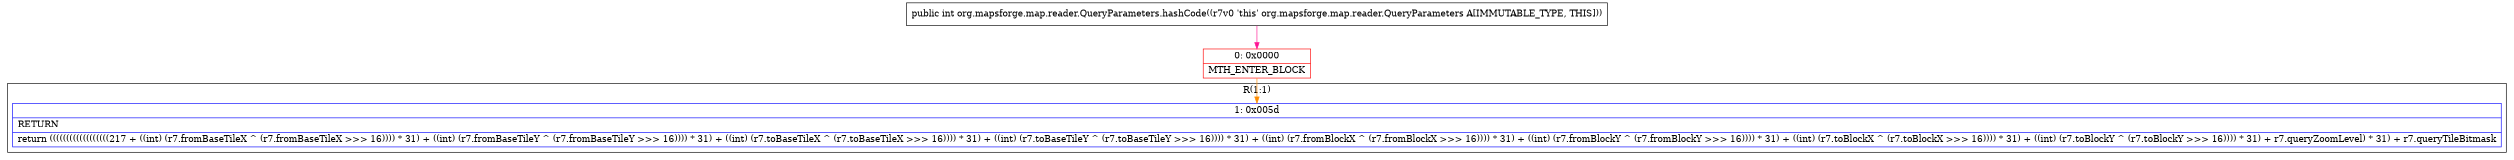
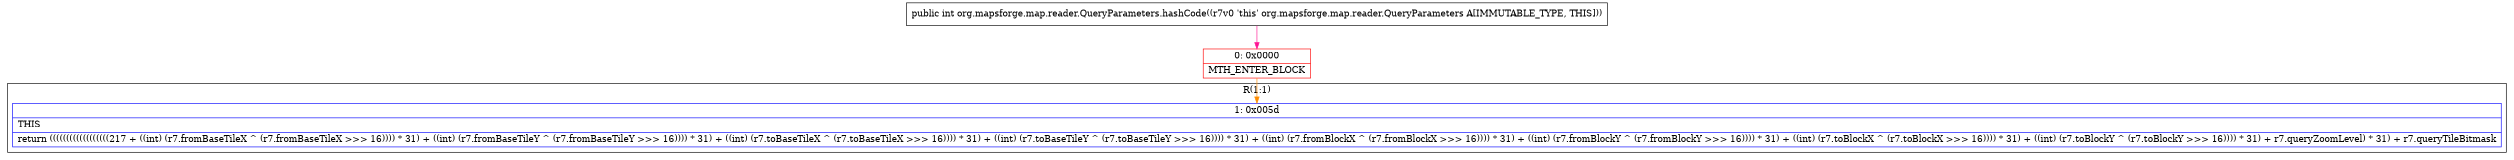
(38, 125) -> (29, 125)
